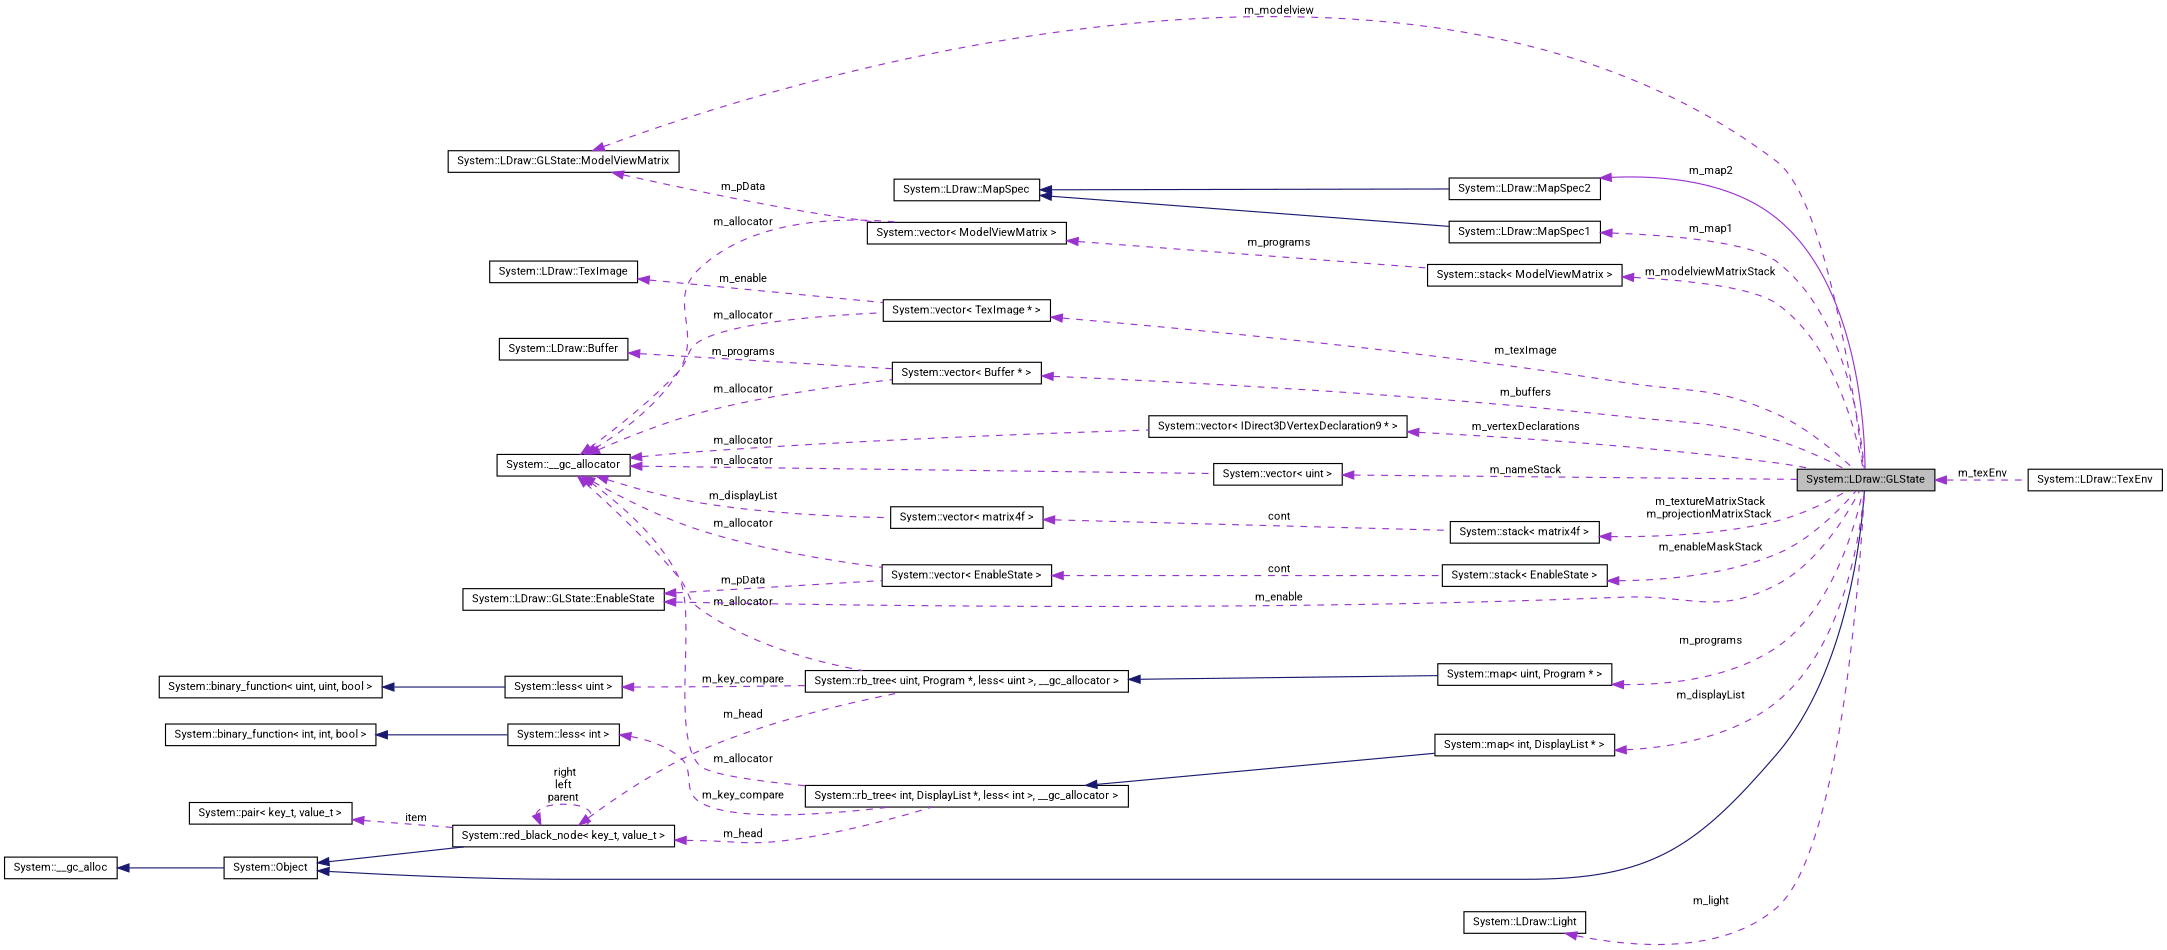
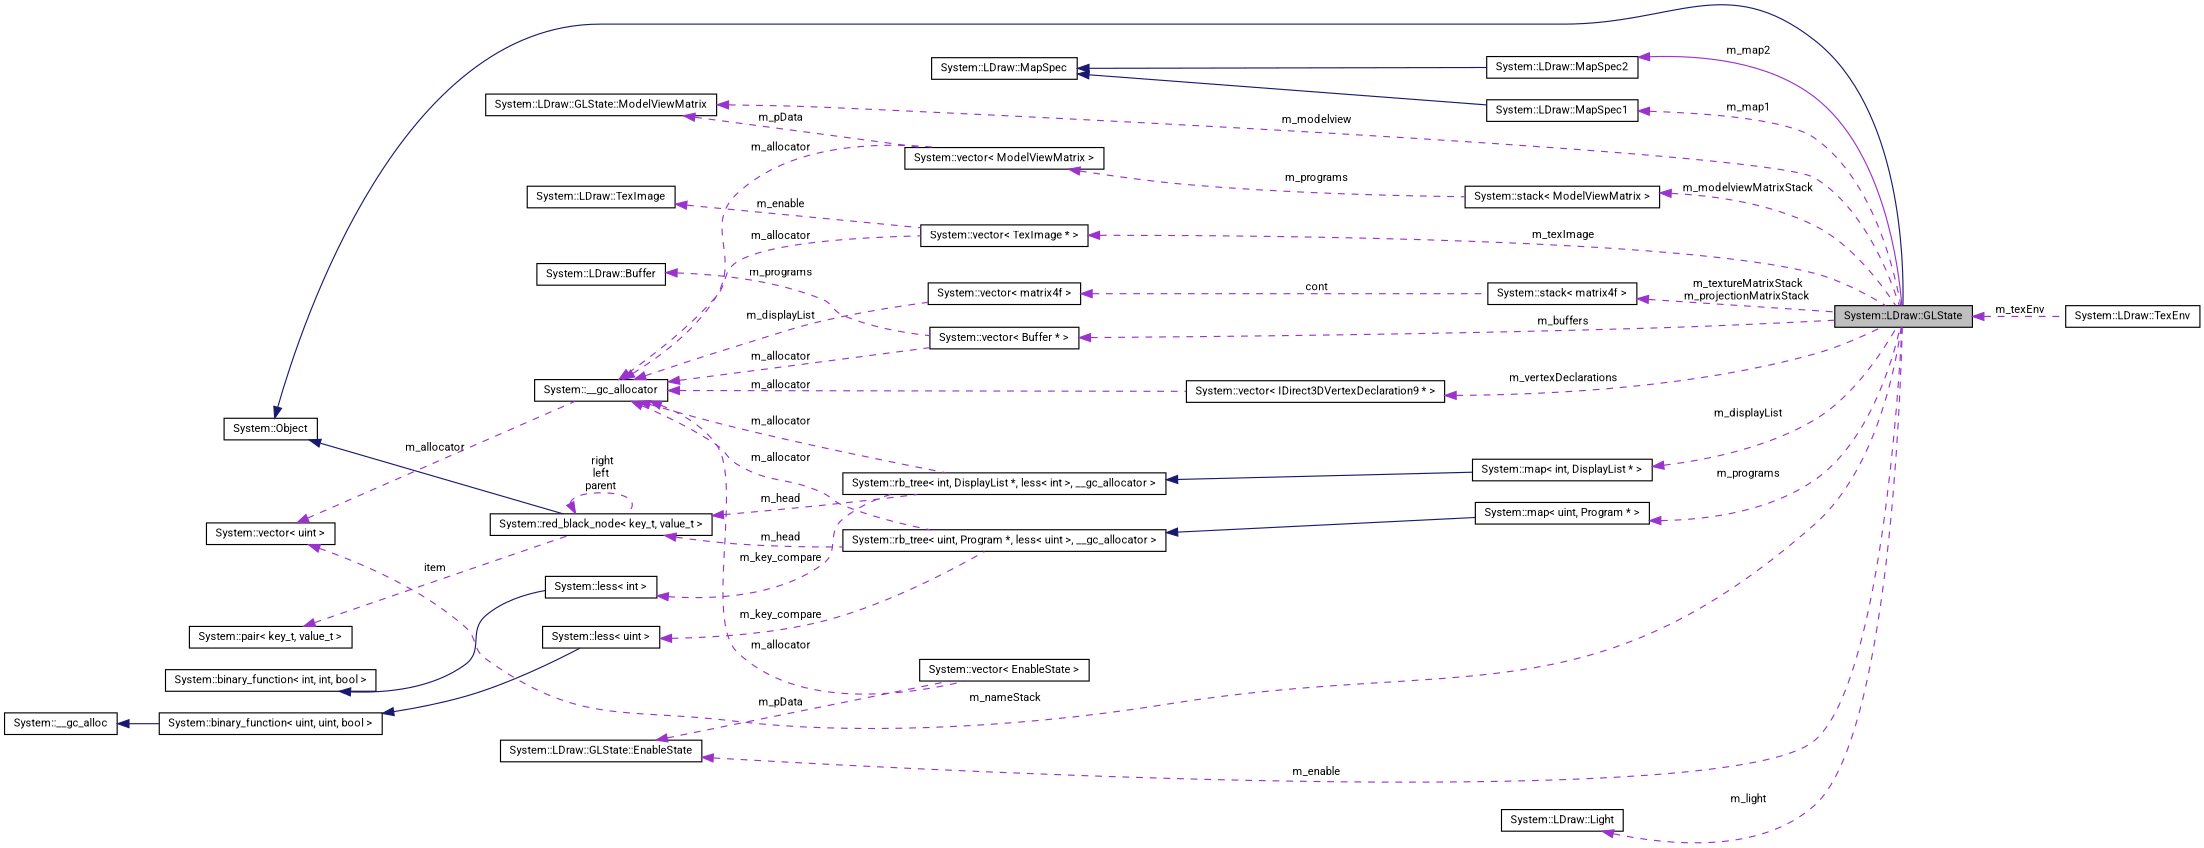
(928, 470) -> (441, 460)
(1525, 576) -> none
(177, 868) -> (144, 724)
